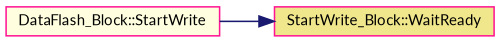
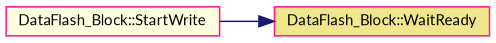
(384, 21) -> (382, 21)
